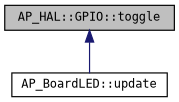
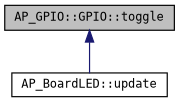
(90, 18) -> (90, 18)
